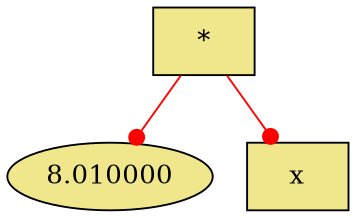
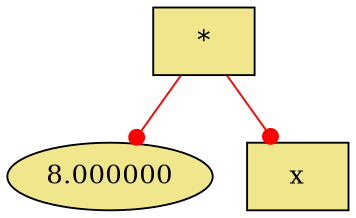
(110, 177) -> (110, 177)
